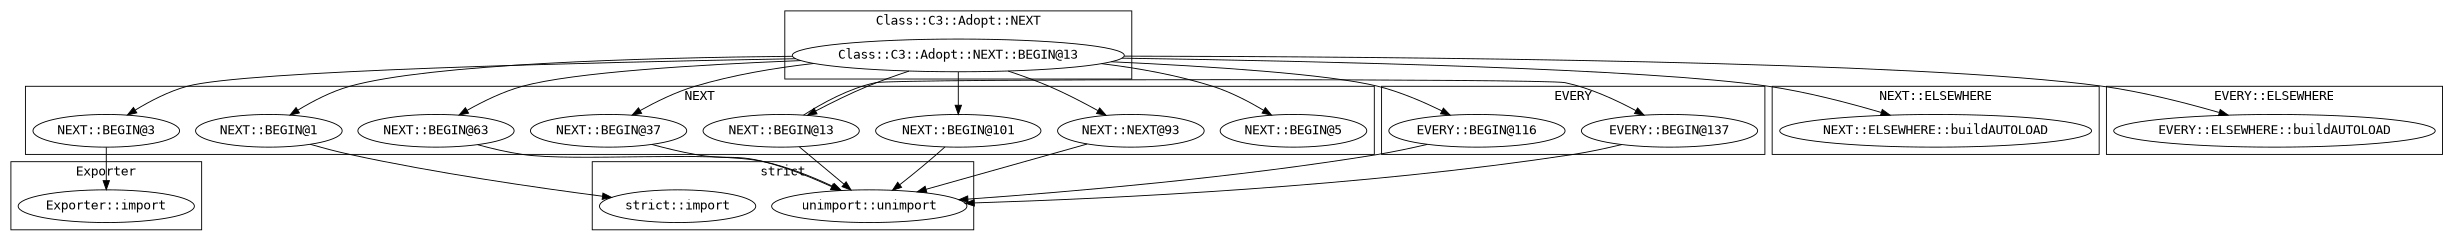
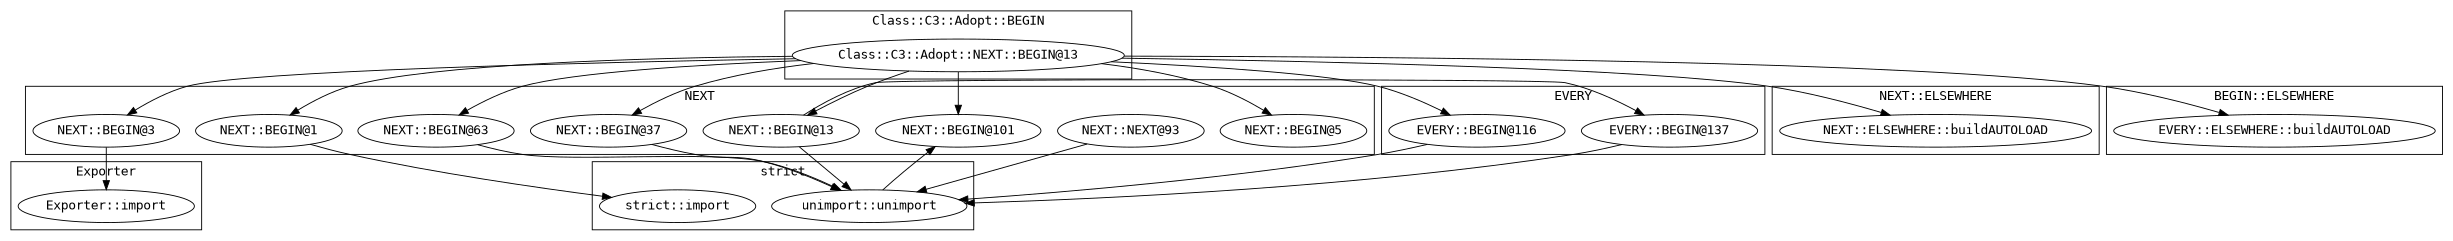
(958, 21) -> (958, 21)
(1063, 93) -> none
(2274, 97) -> (2274, 97)
(922, 167) -> (905, 171)
